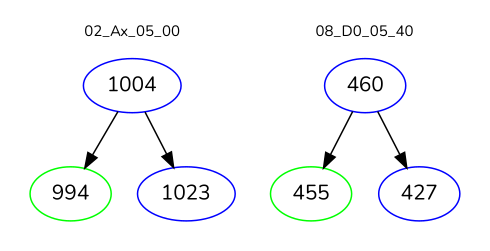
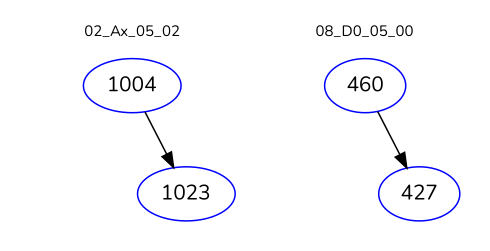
(132, 32) -> (132, 32)
(365, 32) -> (365, 32)
(71, 194) -> none
(311, 194) -> none
